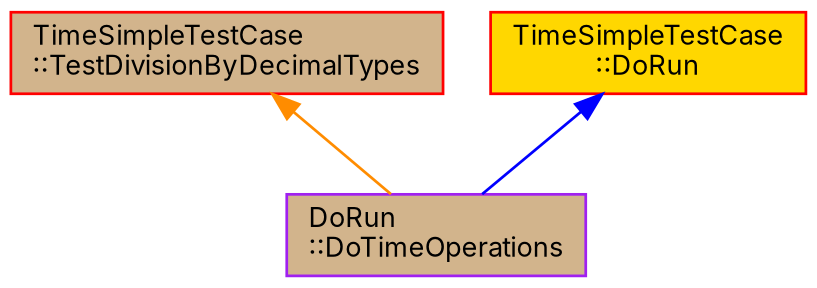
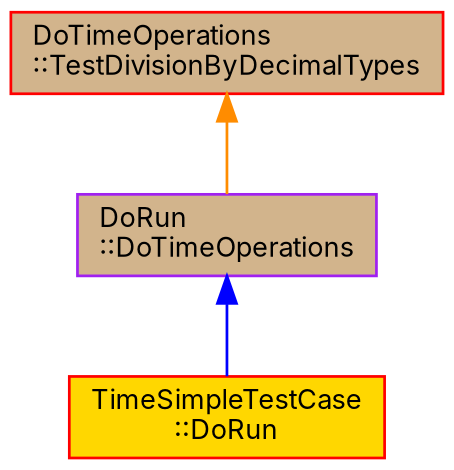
(227, 53) -> (227, 53)
(532, 153) -> (227, 340)
